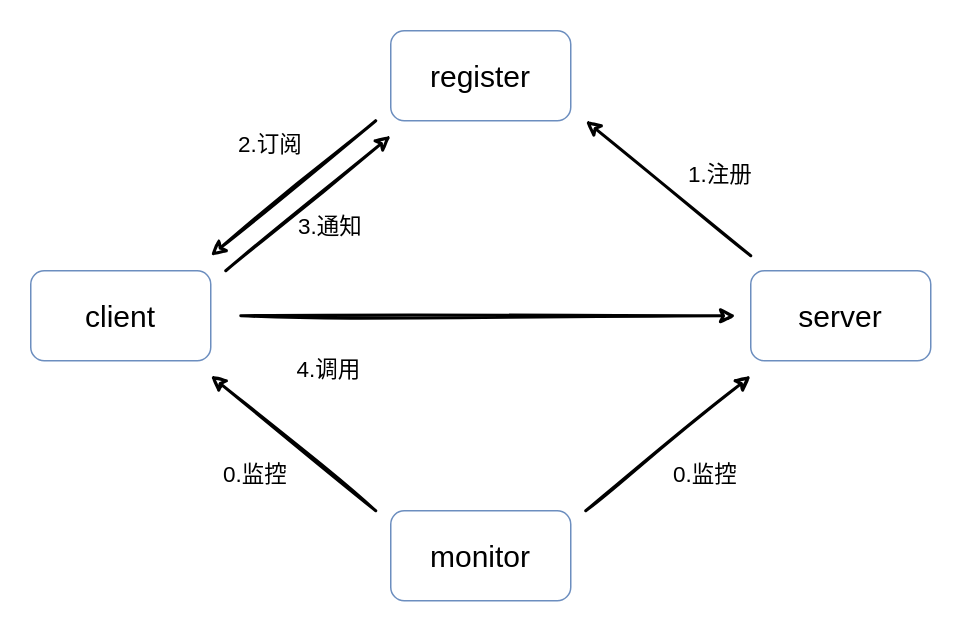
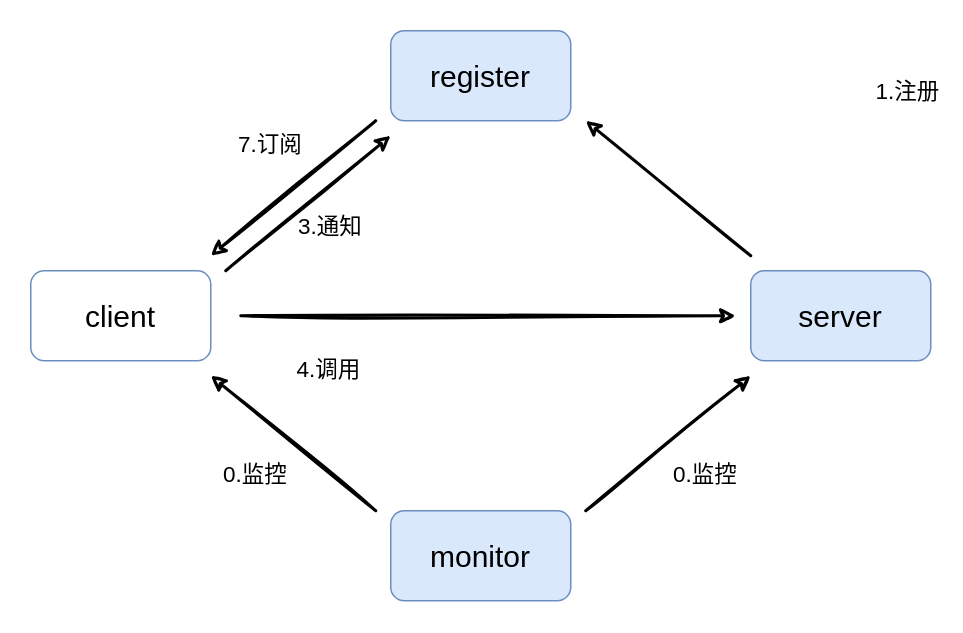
(481, 76) -> (481, 76)
(271, 143) -> (271, 143)
(721, 173) -> (908, 91)
(841, 316) -> (841, 316)
(481, 556) -> (481, 556)
